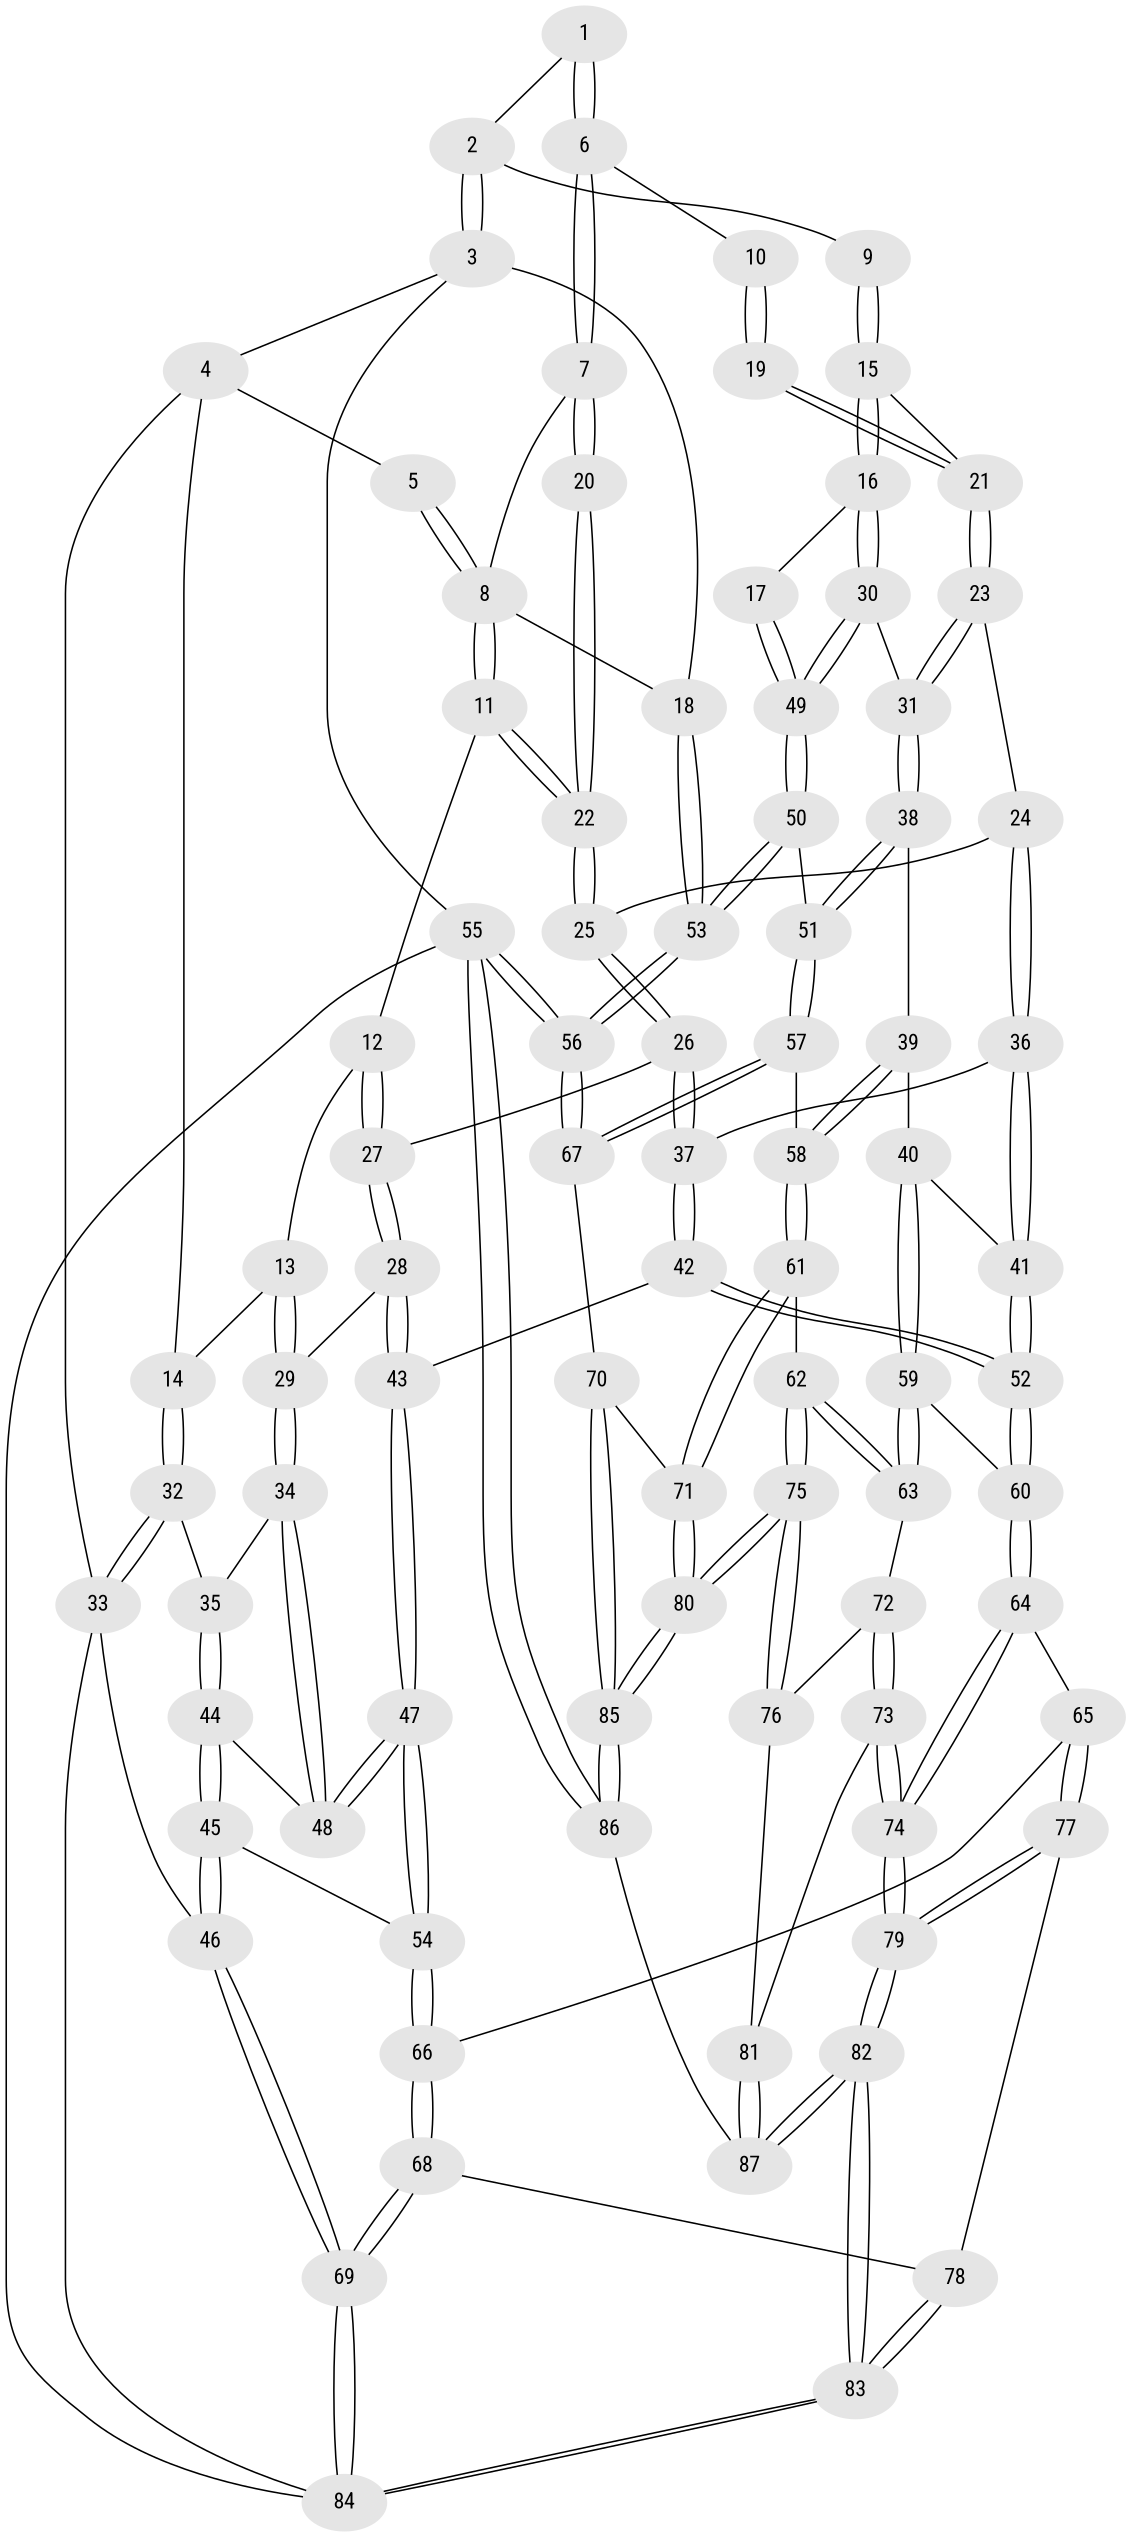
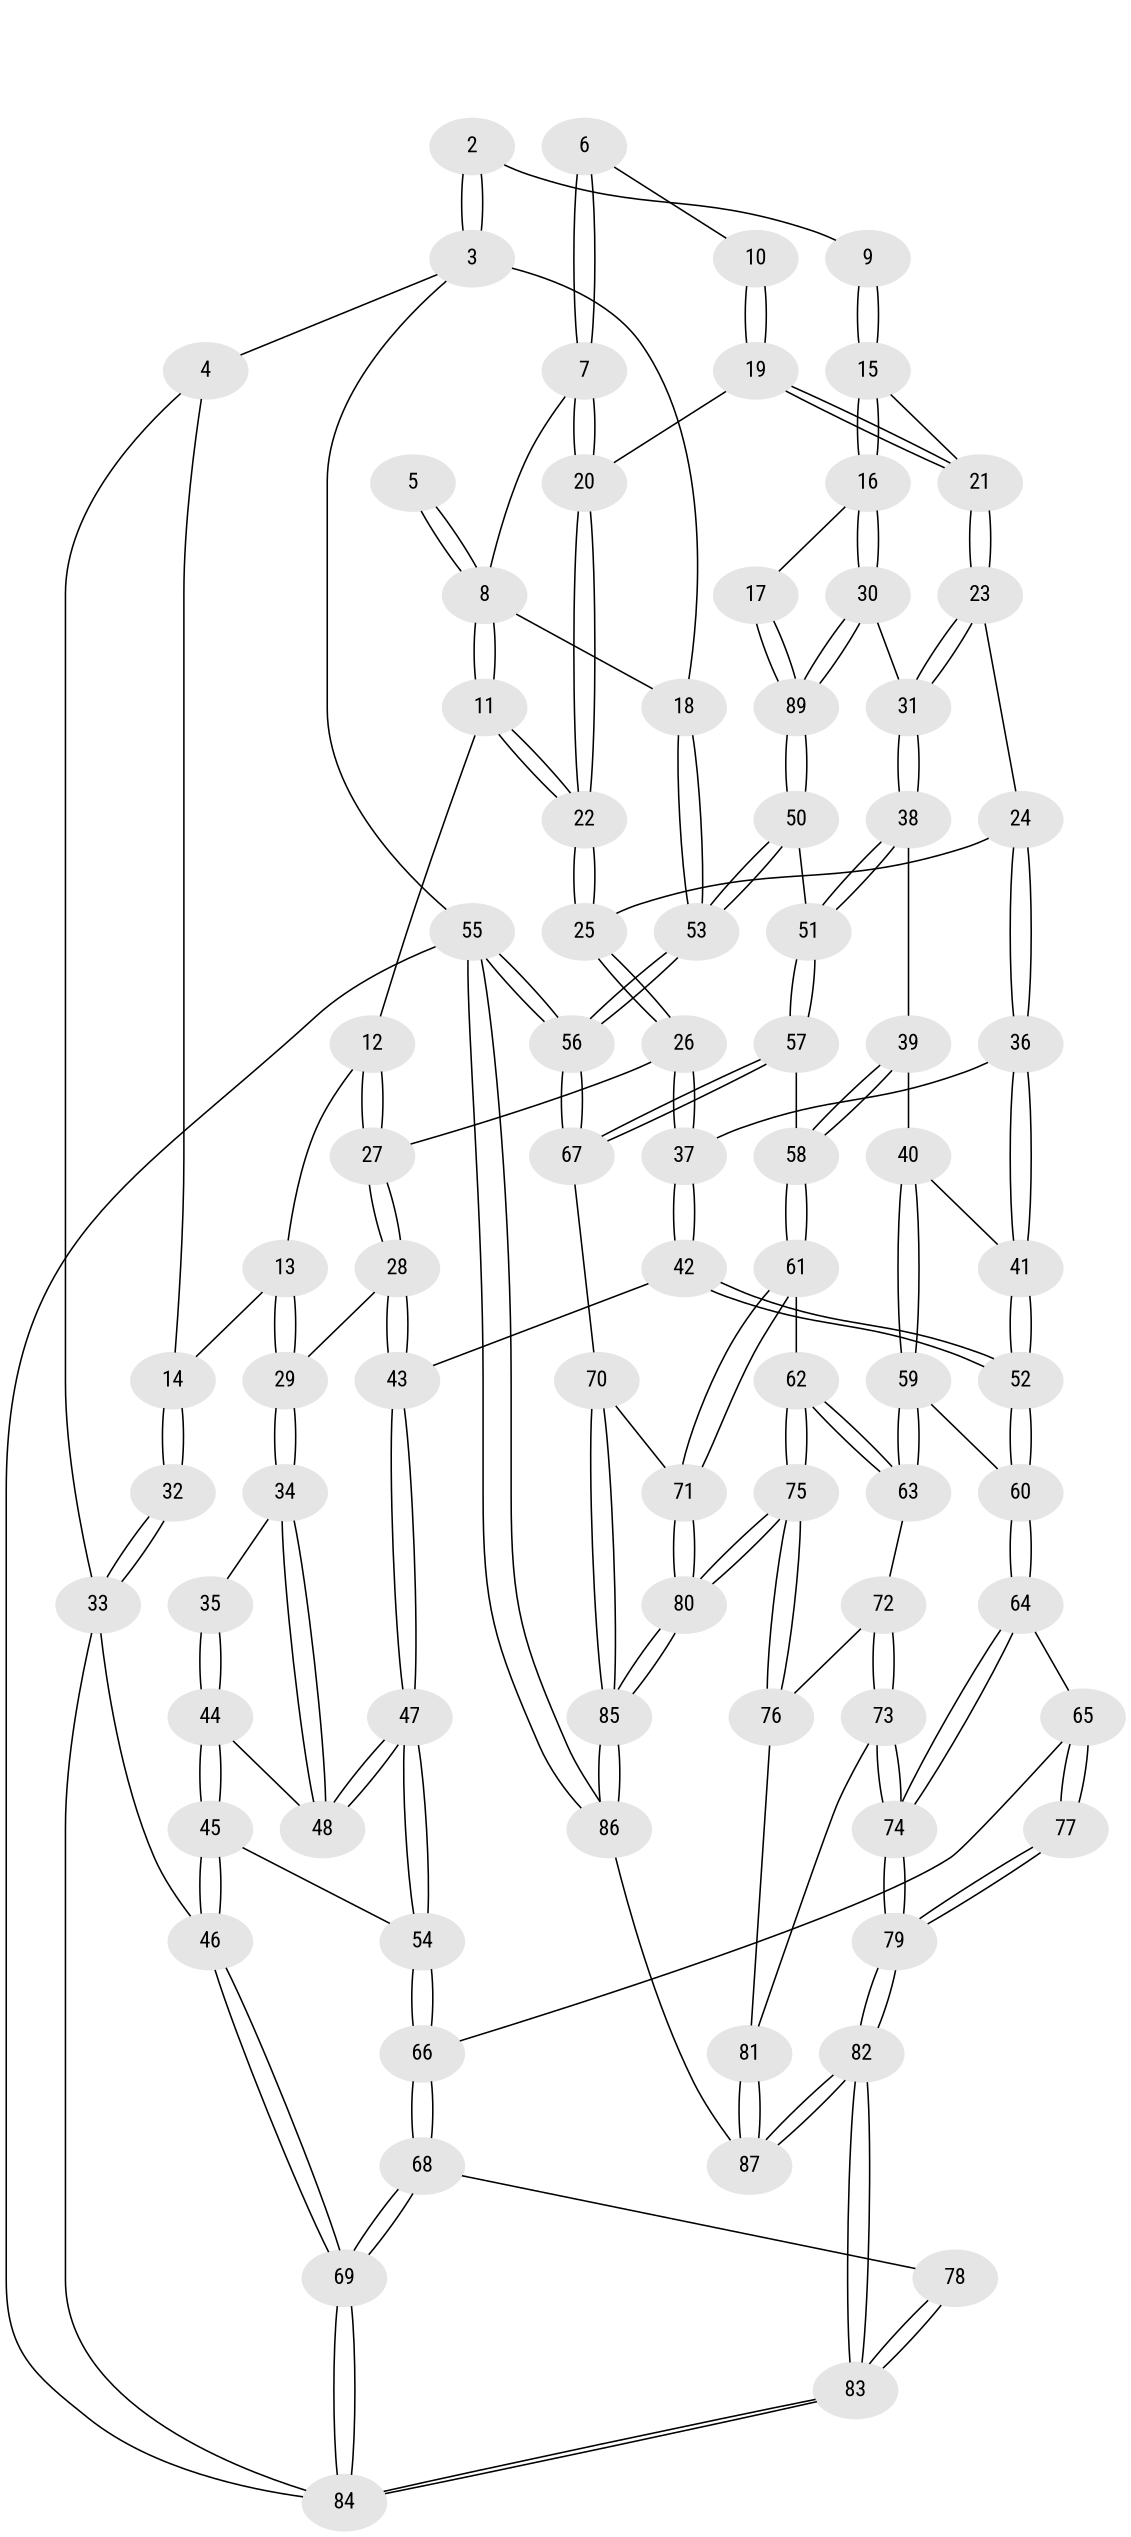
(584, 34) -> none
(309, 427) -> none
none -> (667, 429)
(796, 707) -> (796, 707)
(192, 1549) -> none
(1011, 2054) -> none
